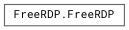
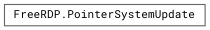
(64, 15) -> (105, 15)
